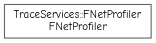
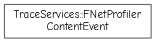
(78, 21) -> (78, 21)
